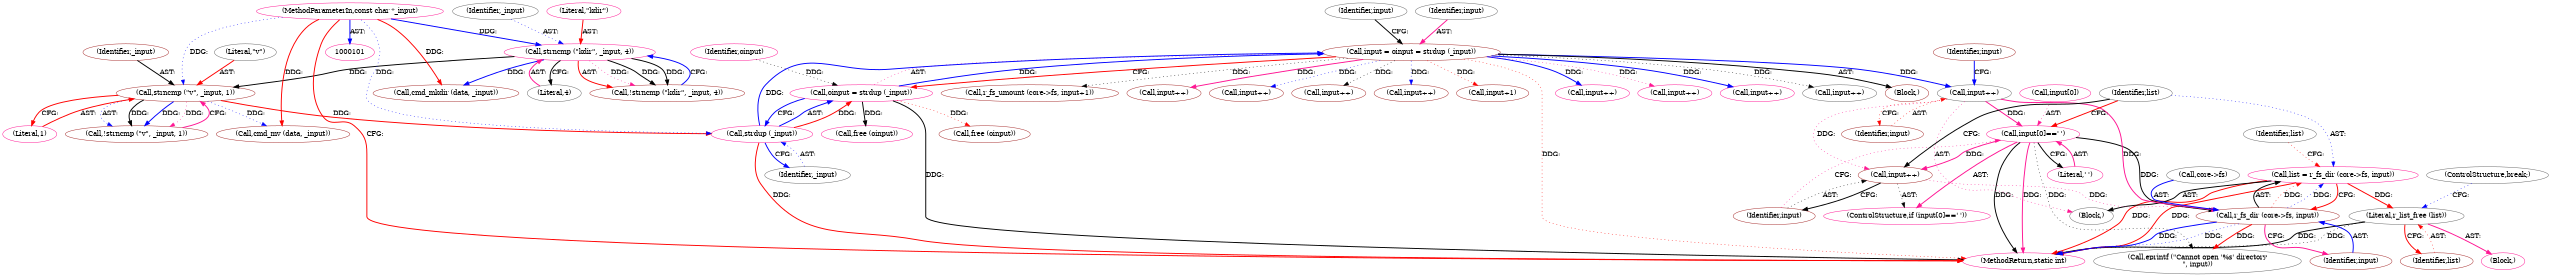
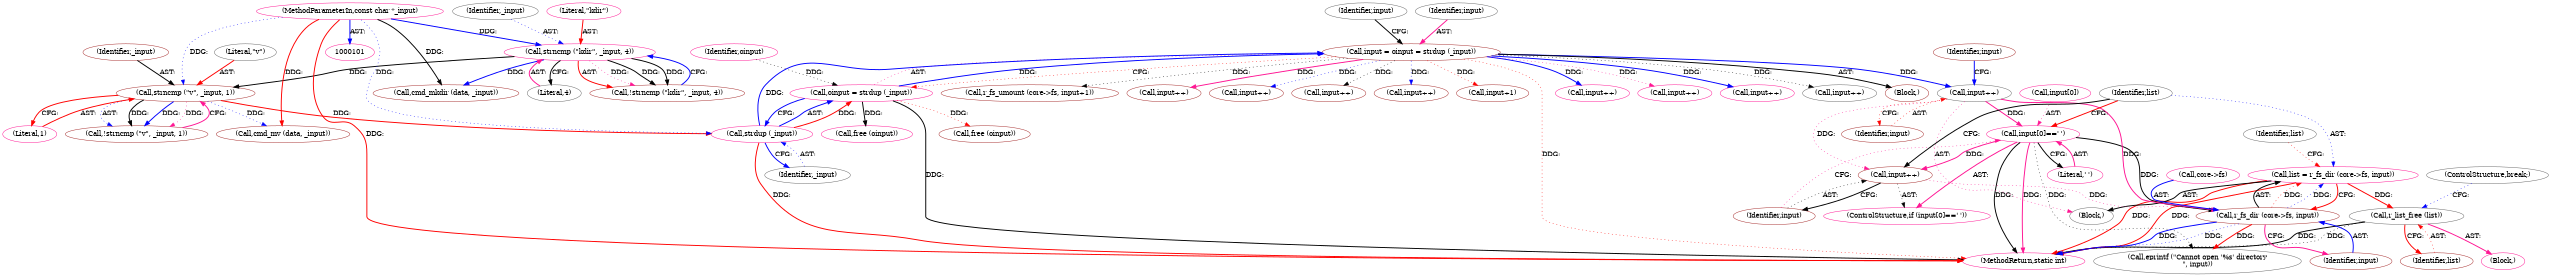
(413, 45) -> (413, 45)
(1126, 70) -> (1126, 70)
(376, 134) -> (376, 134)
(2203, 175) -> (2203, 175)
(2407, 216) -> (2407, 216)
